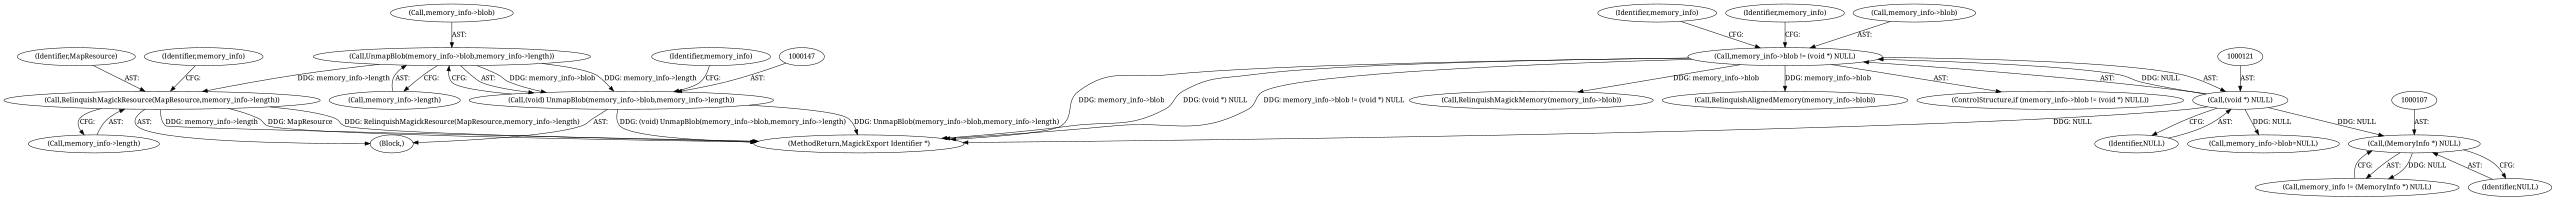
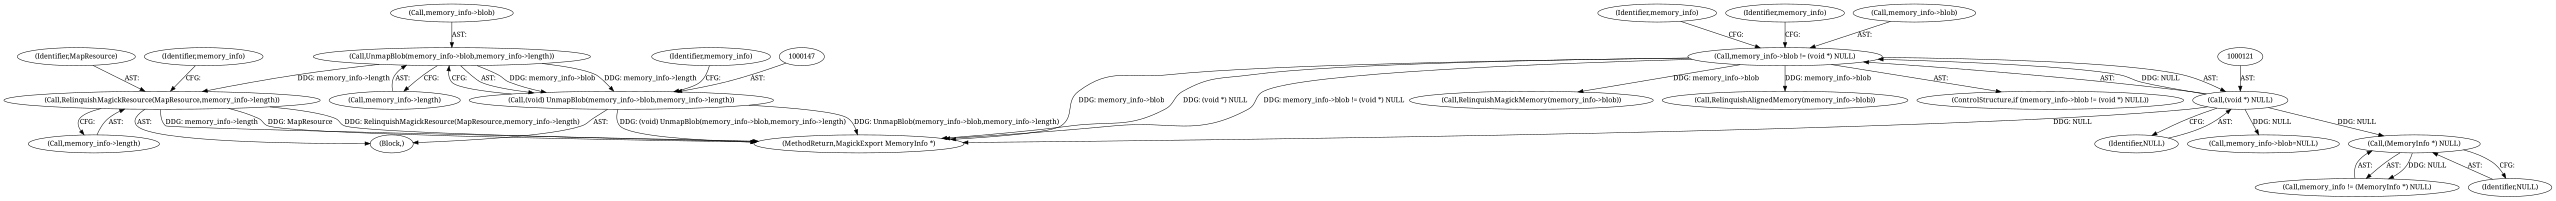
(2414, 100) -> none
(859, 144) -> (859, 144)
(2366, 166) -> (2366, 166)
